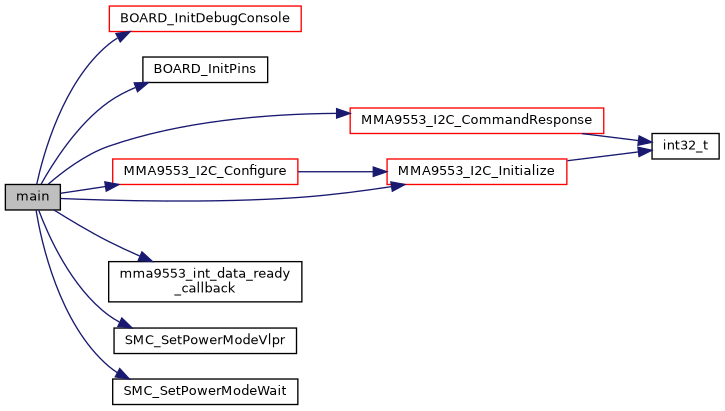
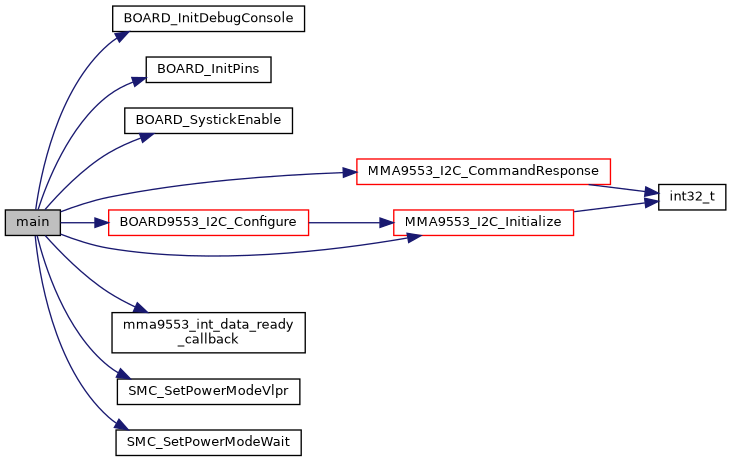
(205, 19) -> (209, 19)
none -> (209, 121)
(205, 172) -> (209, 223)
